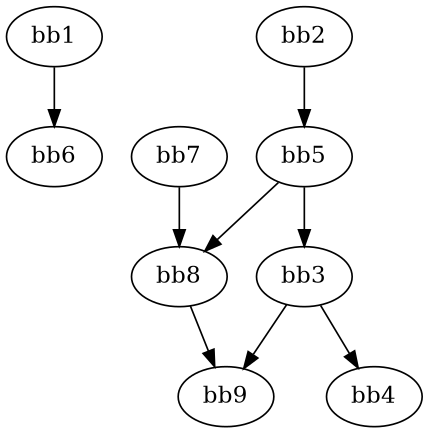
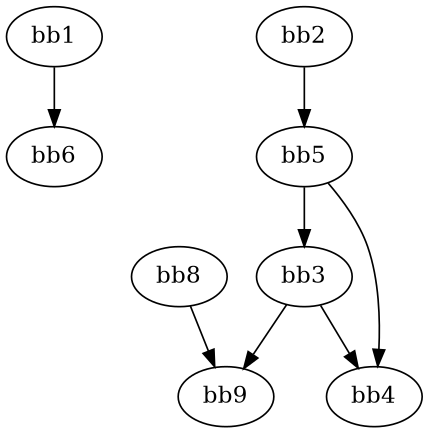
(179, 157) -> none
(248, 211) -> (372, 260)
